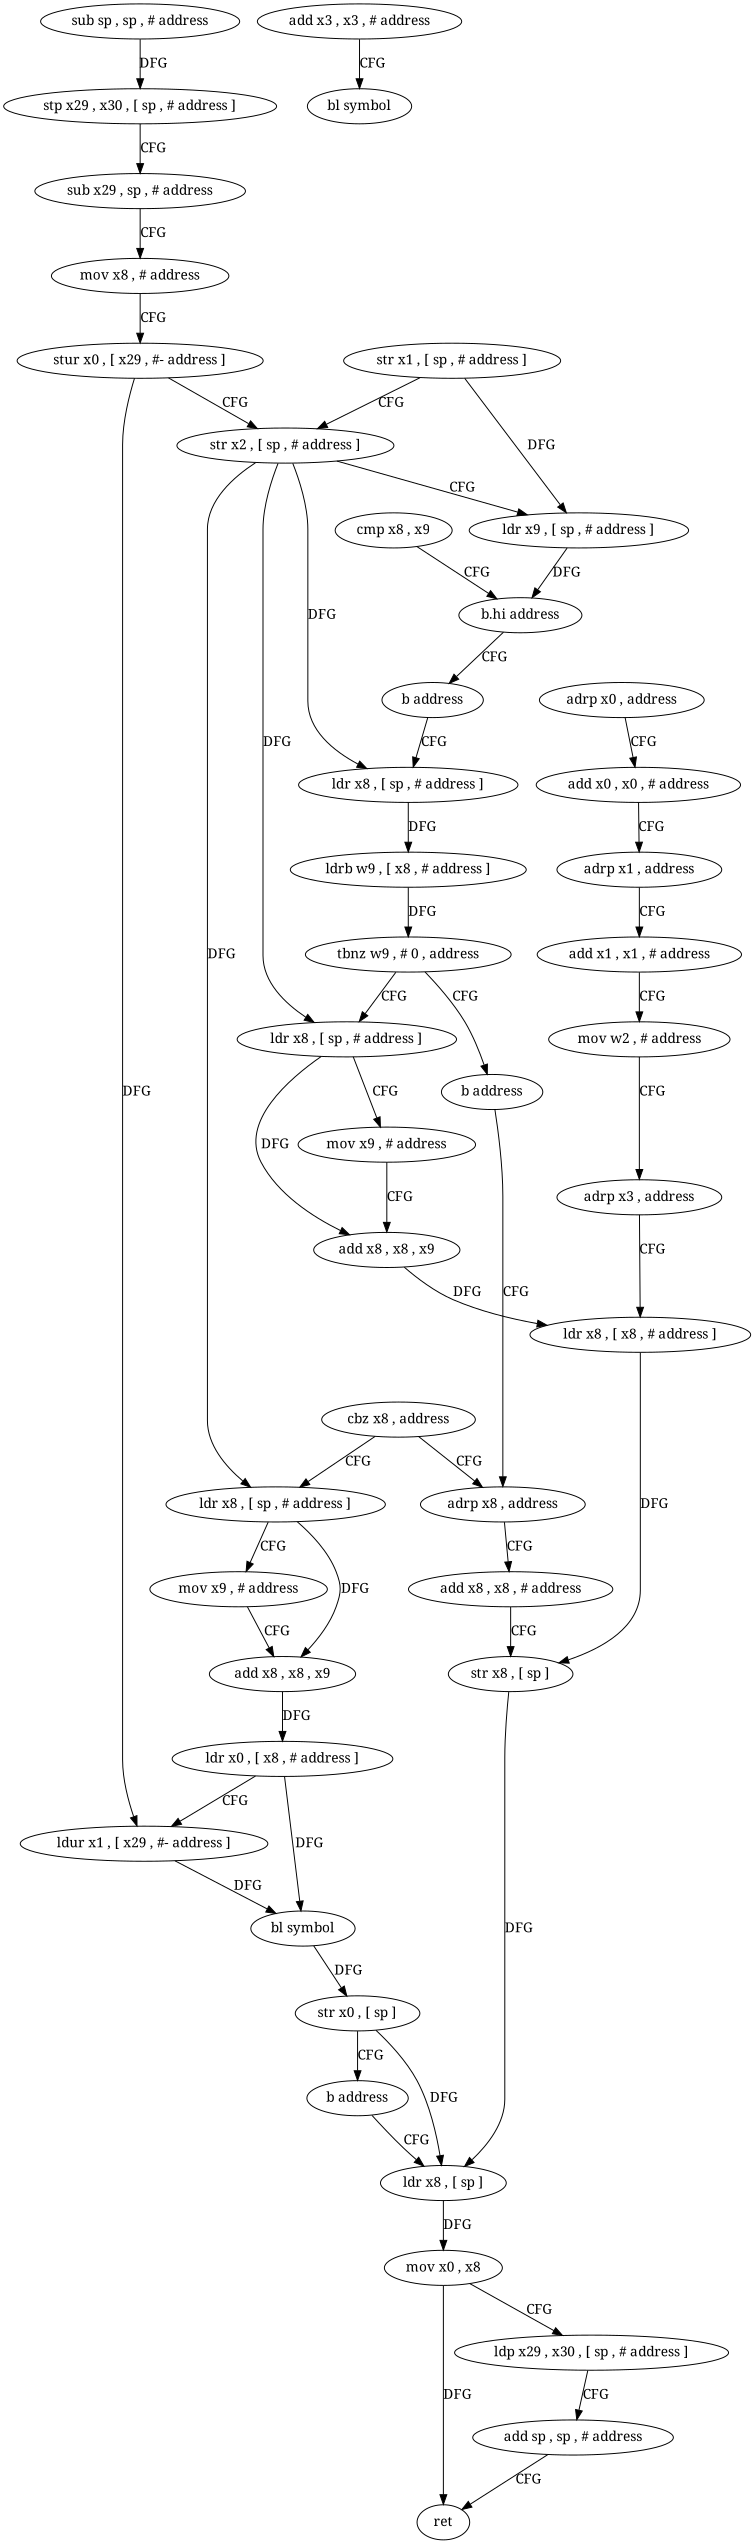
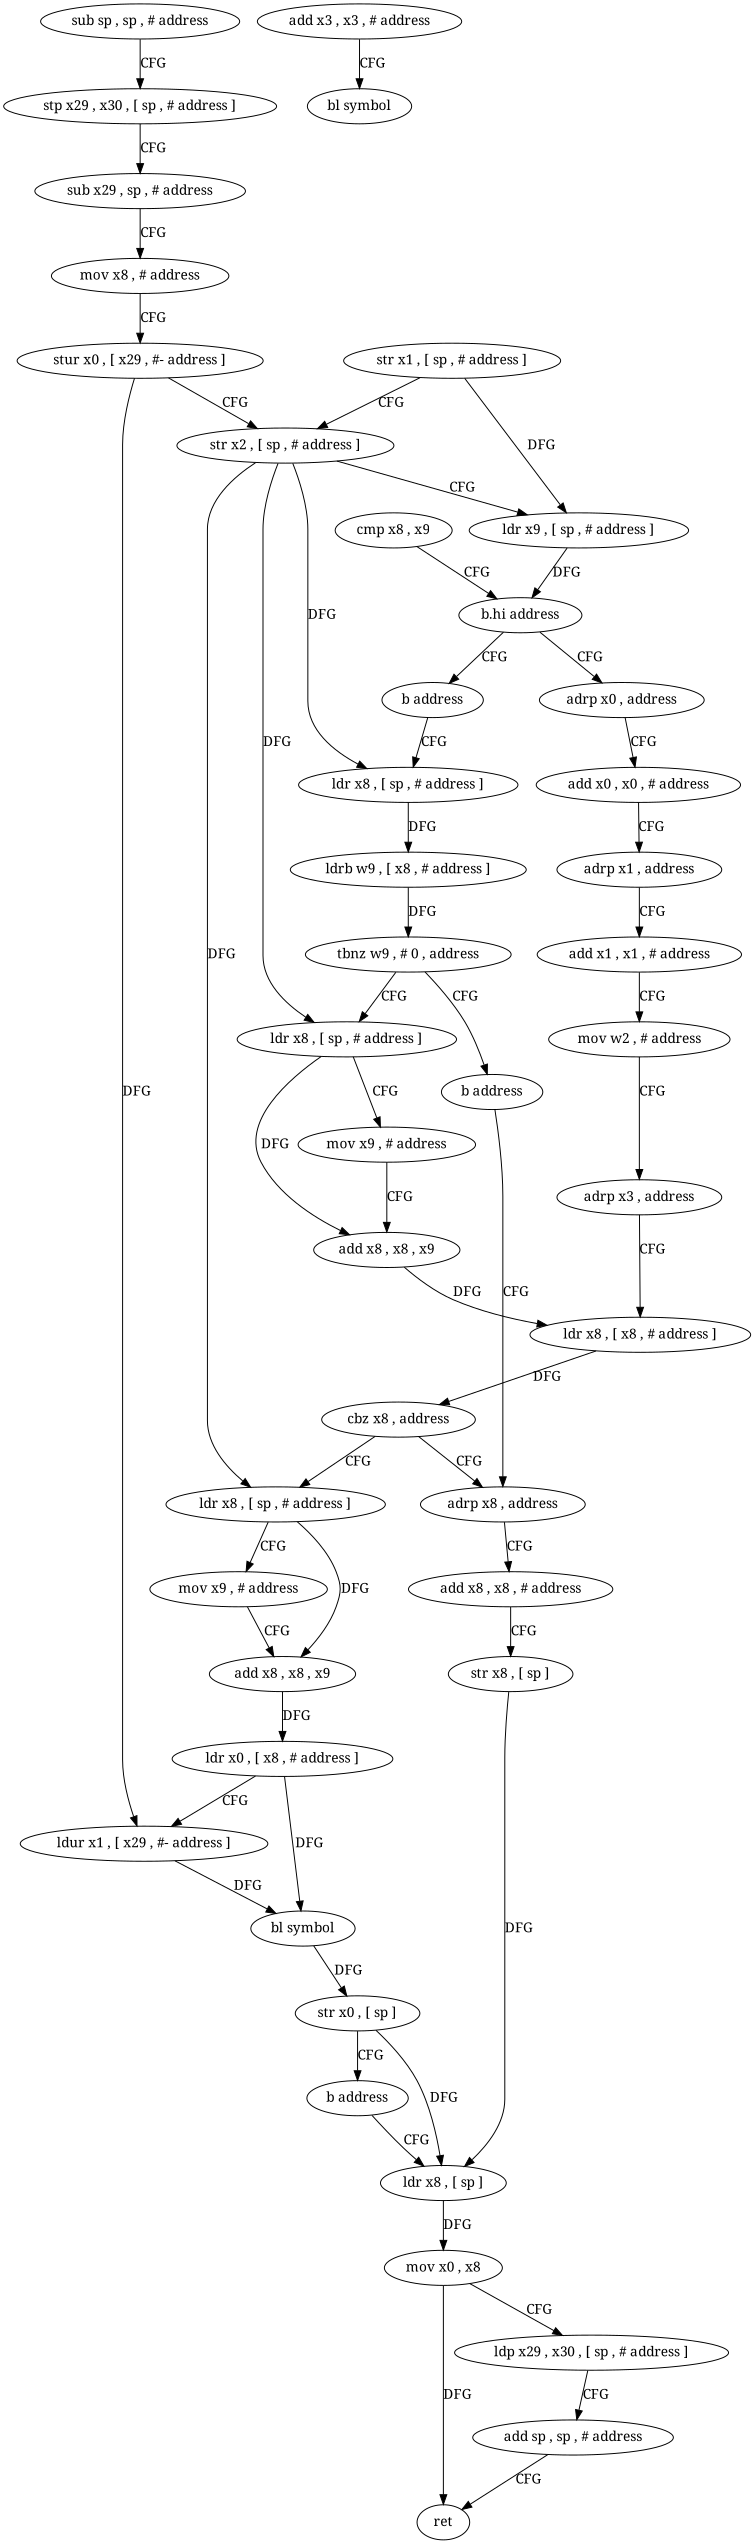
(153, 64) -> (153, 64)
none -> (567, 654)
(640, 1525) -> (522, 1376)
